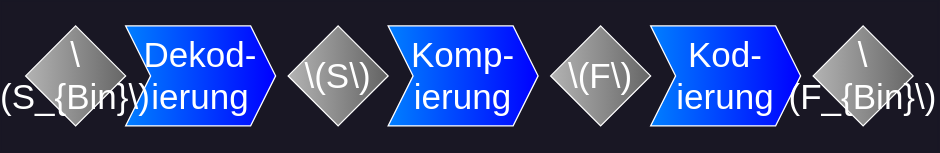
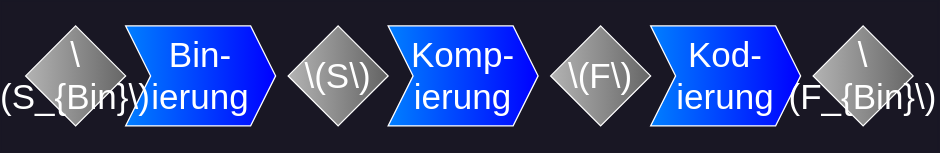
(201, 76) -> (201, 76)
